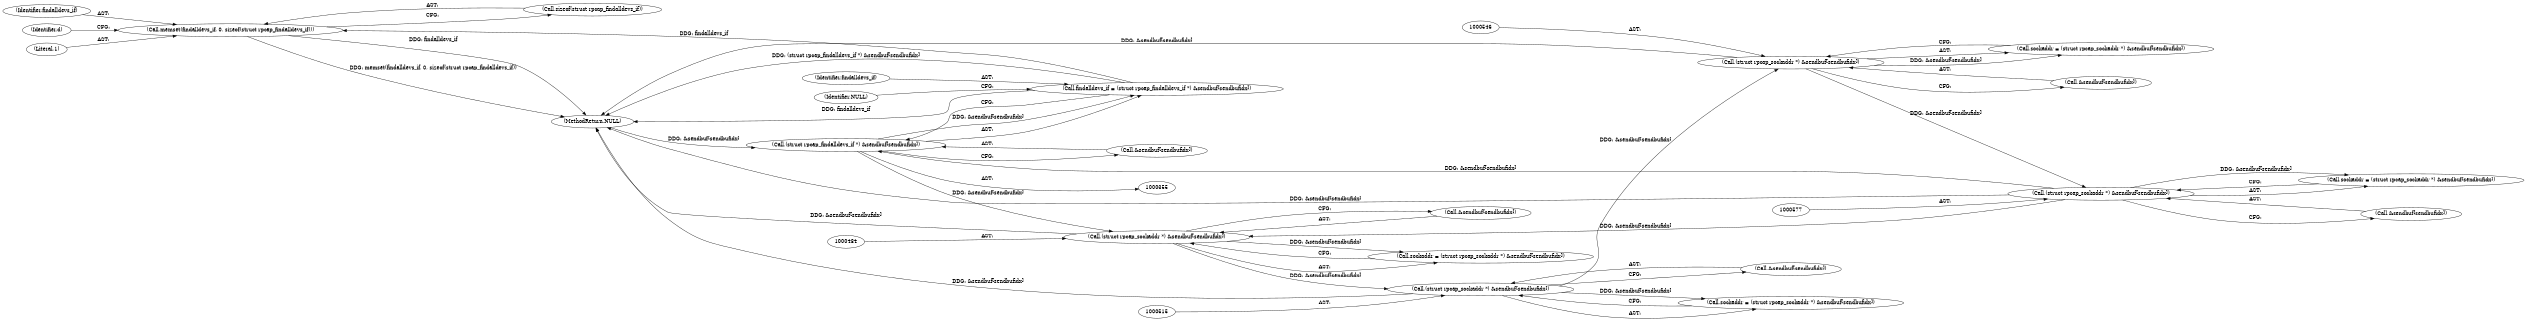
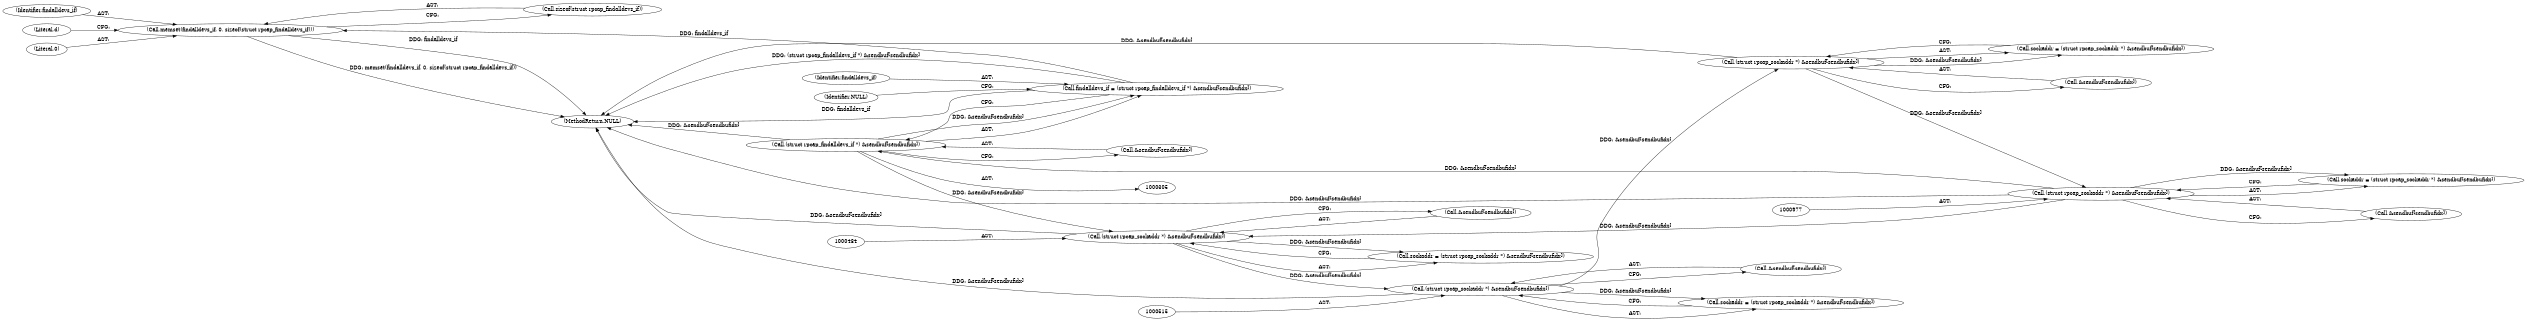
(1481, 27) -> none
(47, 30) -> (47, 30)
(47, 49) -> (47, 49)
(680, 143) -> (711, 132)
(1157, 188) -> (1157, 188)
(1791, 210) -> (1791, 210)
